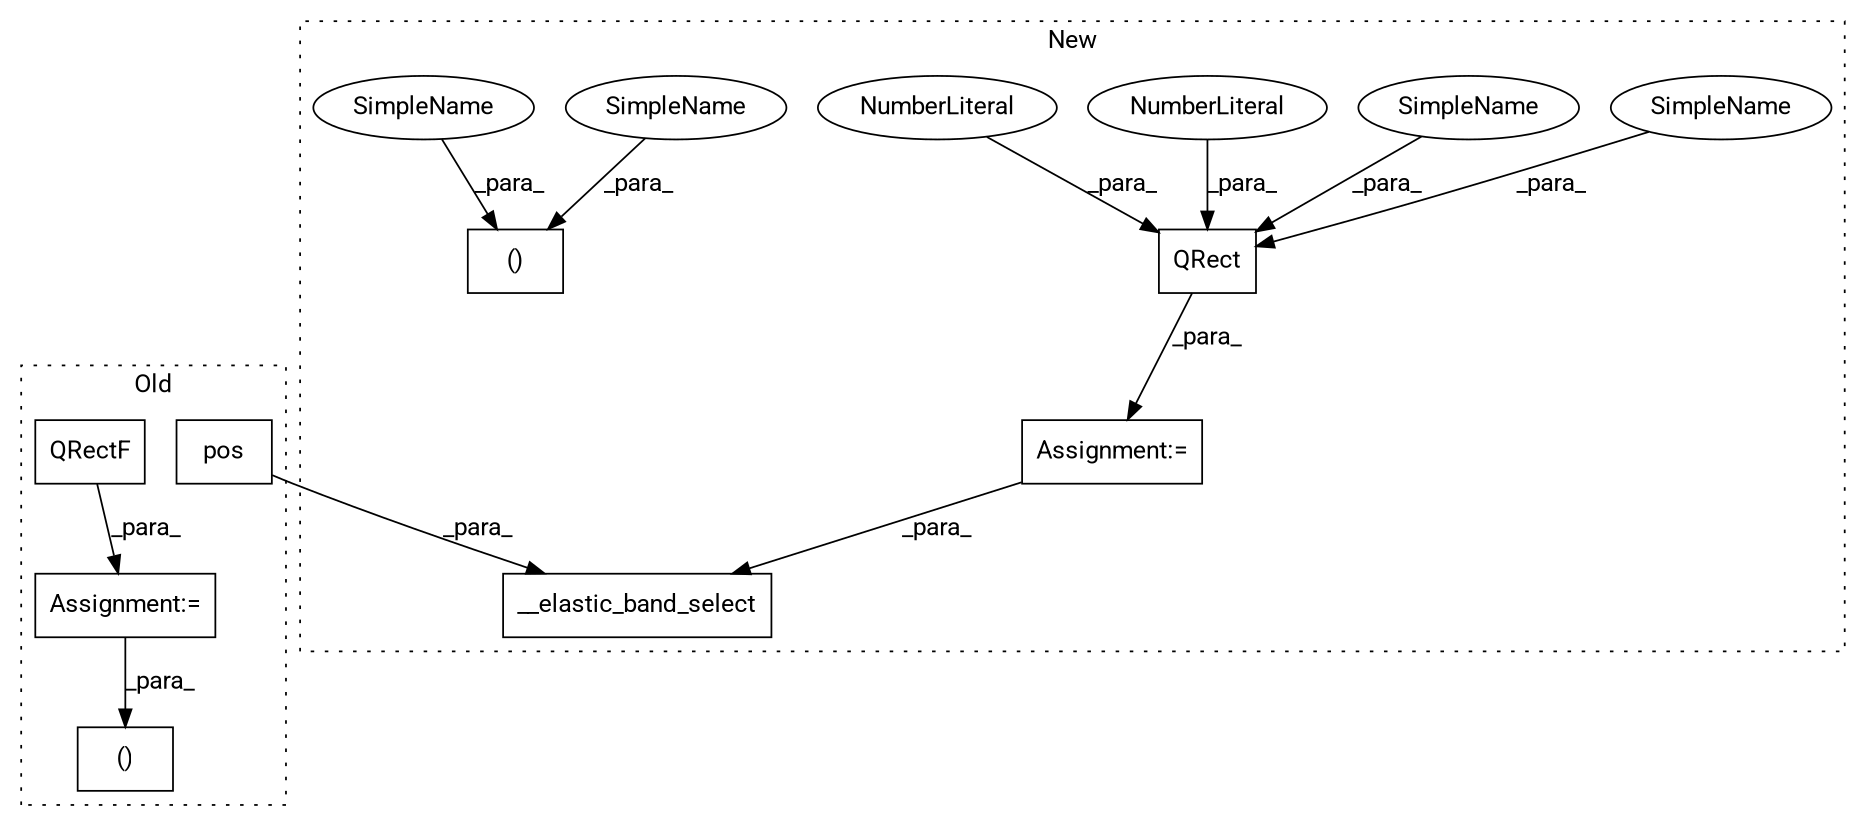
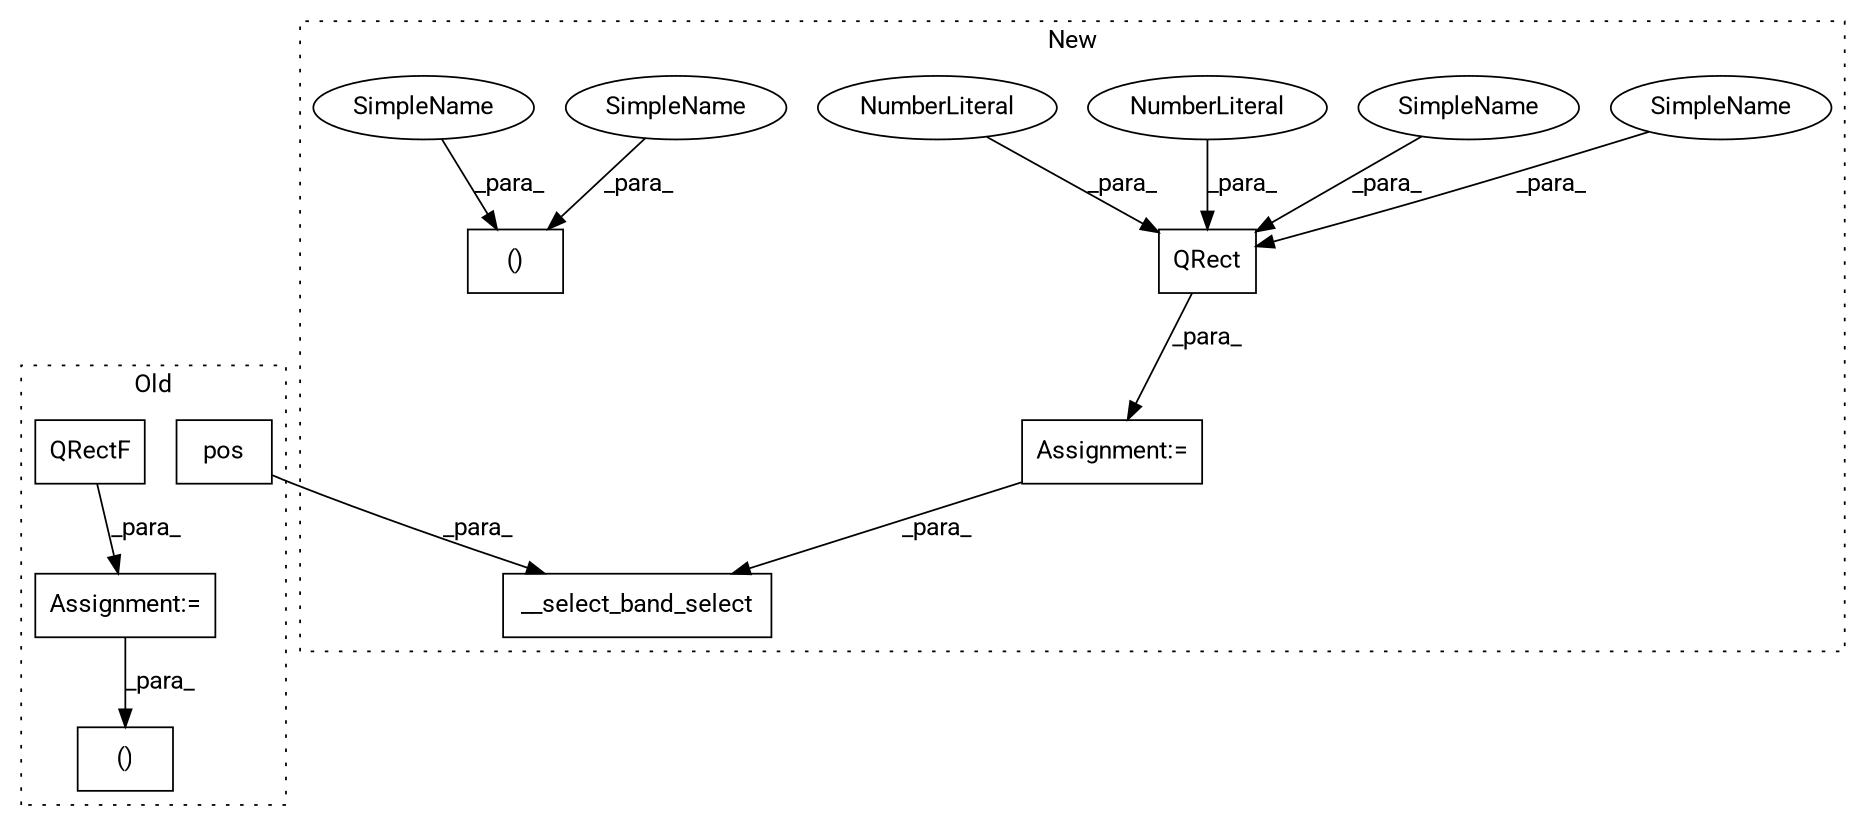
(637, 605) -> (637, 605)
